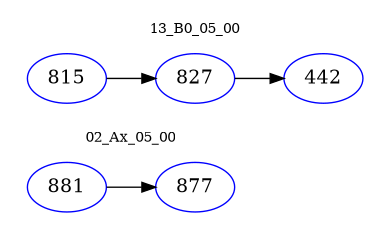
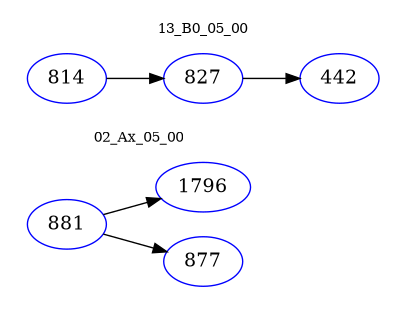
(67, 78) -> (67, 78)
none -> (203, 187)
